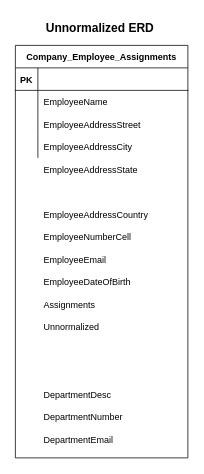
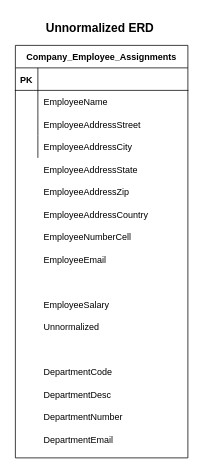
none -> (113, 192)
(113, 282) -> none
(70, 305) -> (76, 305)
none -> (113, 372)
